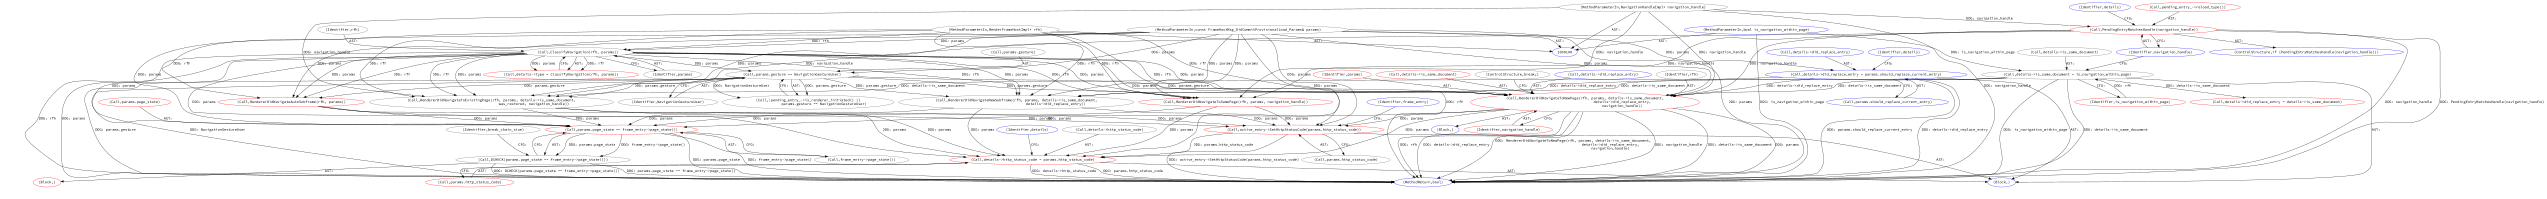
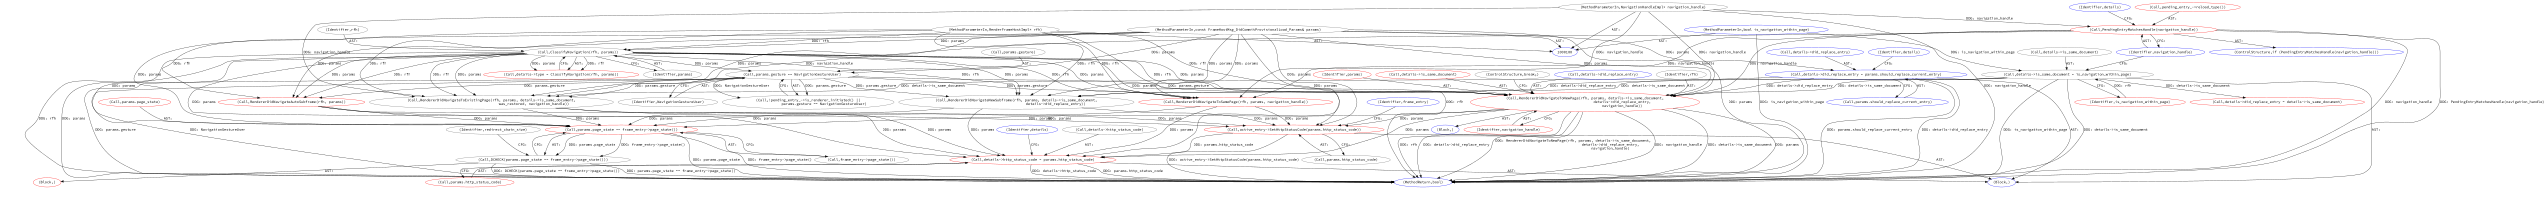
(493, 130) -> (493, 130)
